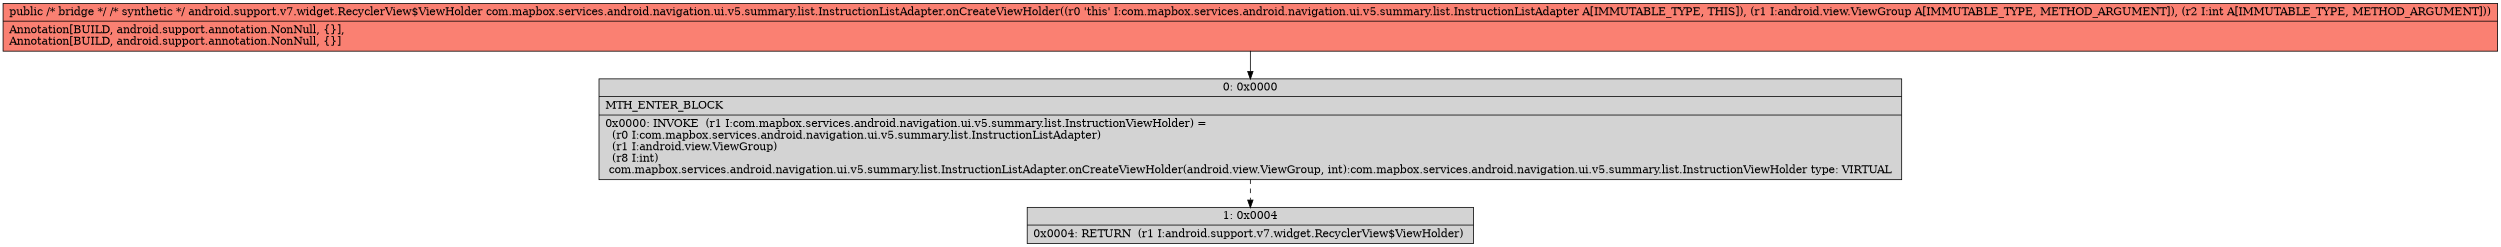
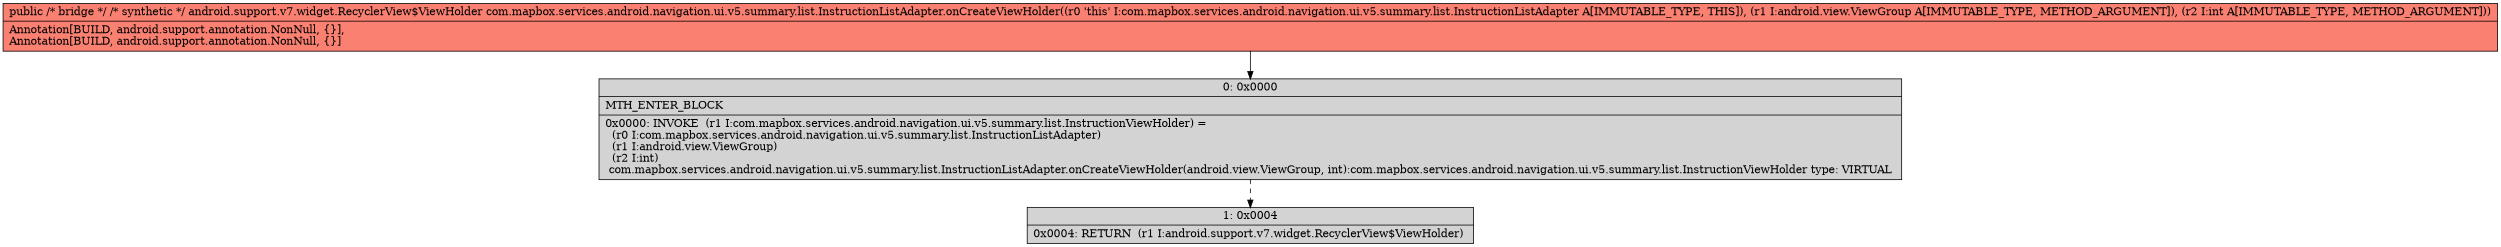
(632, 159) -> (632, 159)
